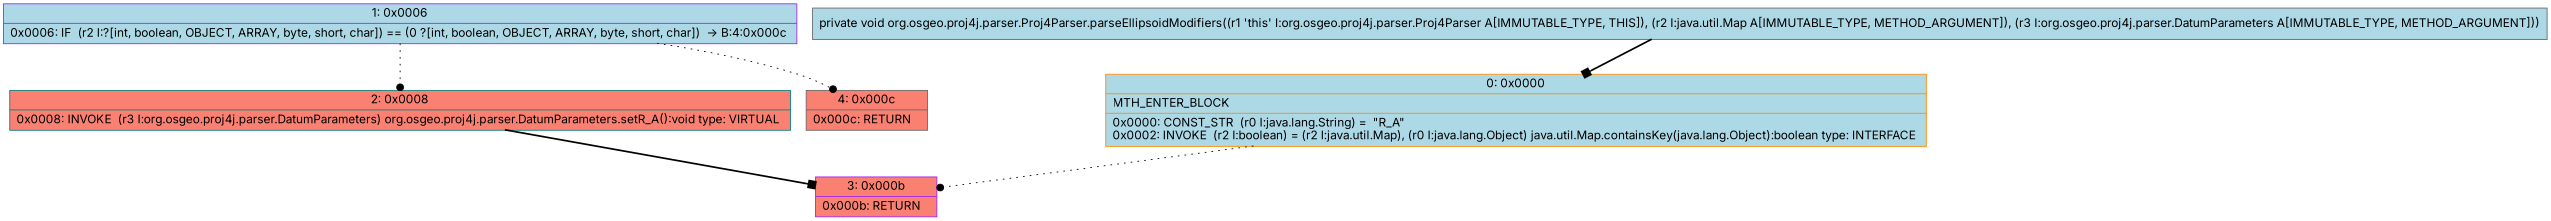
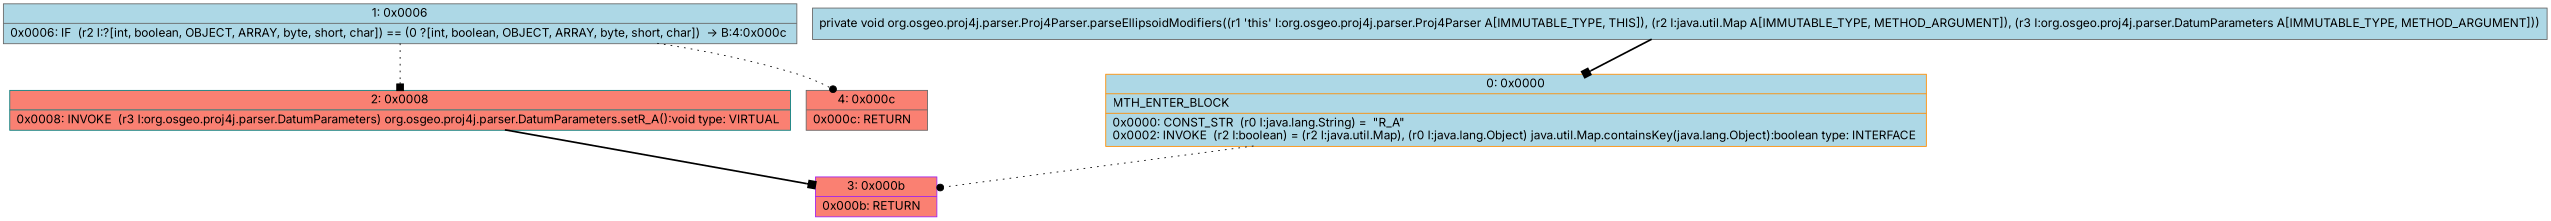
(400, 24) -> (400, 24)
(400, 64) -> (400, 64)
